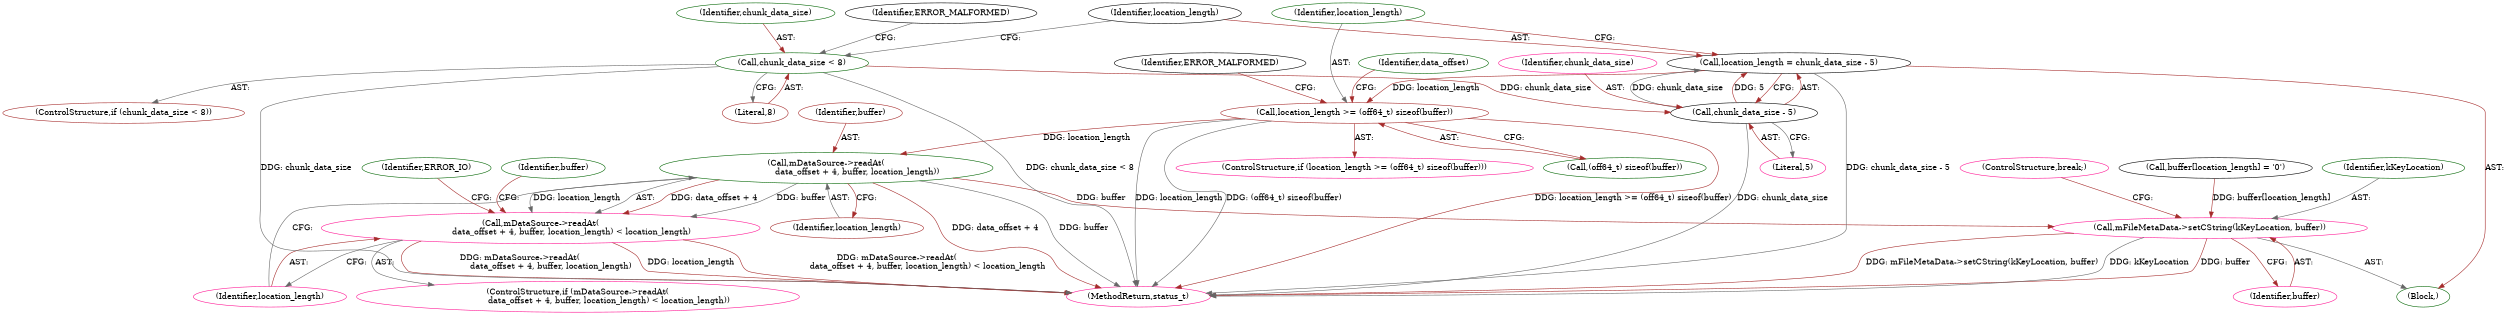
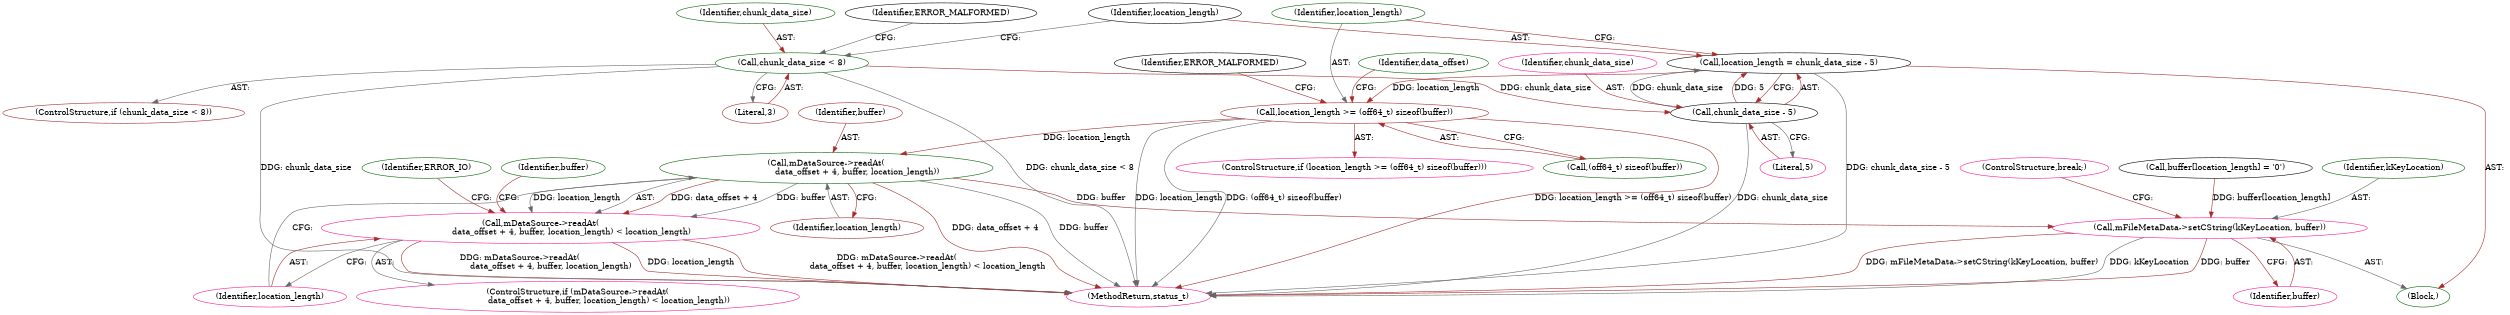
(755, 113) -> (755, 113)
